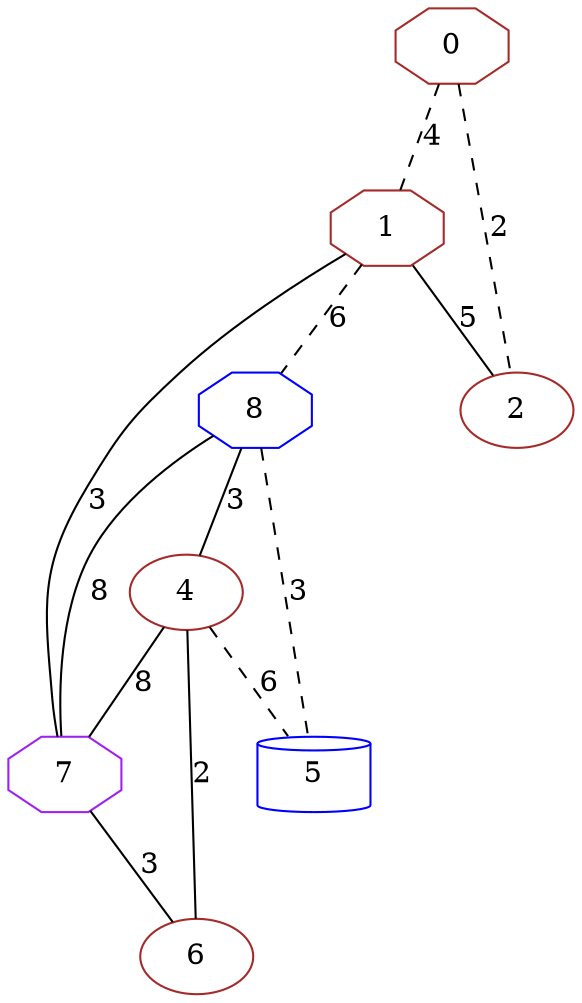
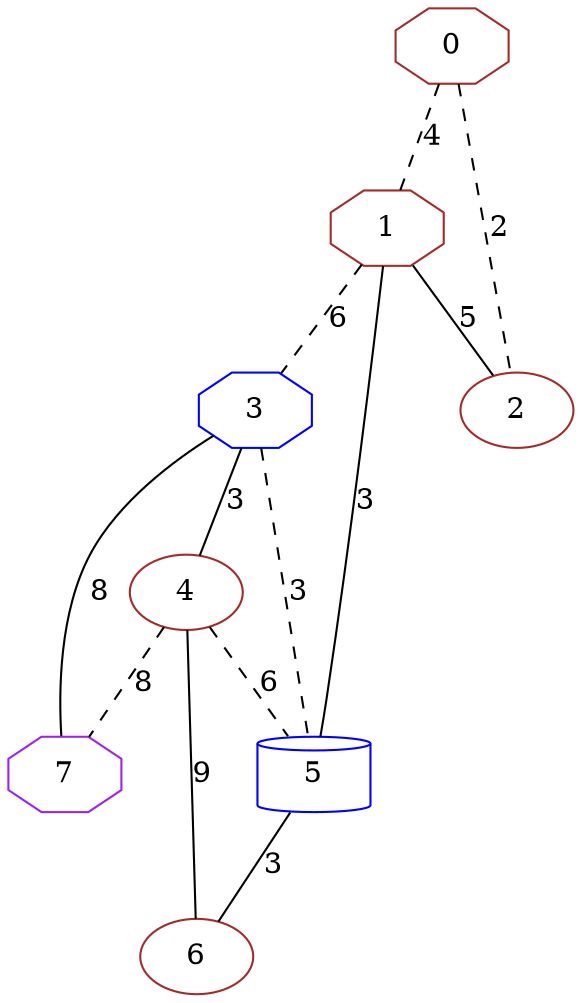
(255, 410) -> (255, 410)
(112, 447) -> (354, 502)
(127, 682) -> (127, 682)
(203, 774) -> (203, 774)
(132, 866) -> (254, 867)
